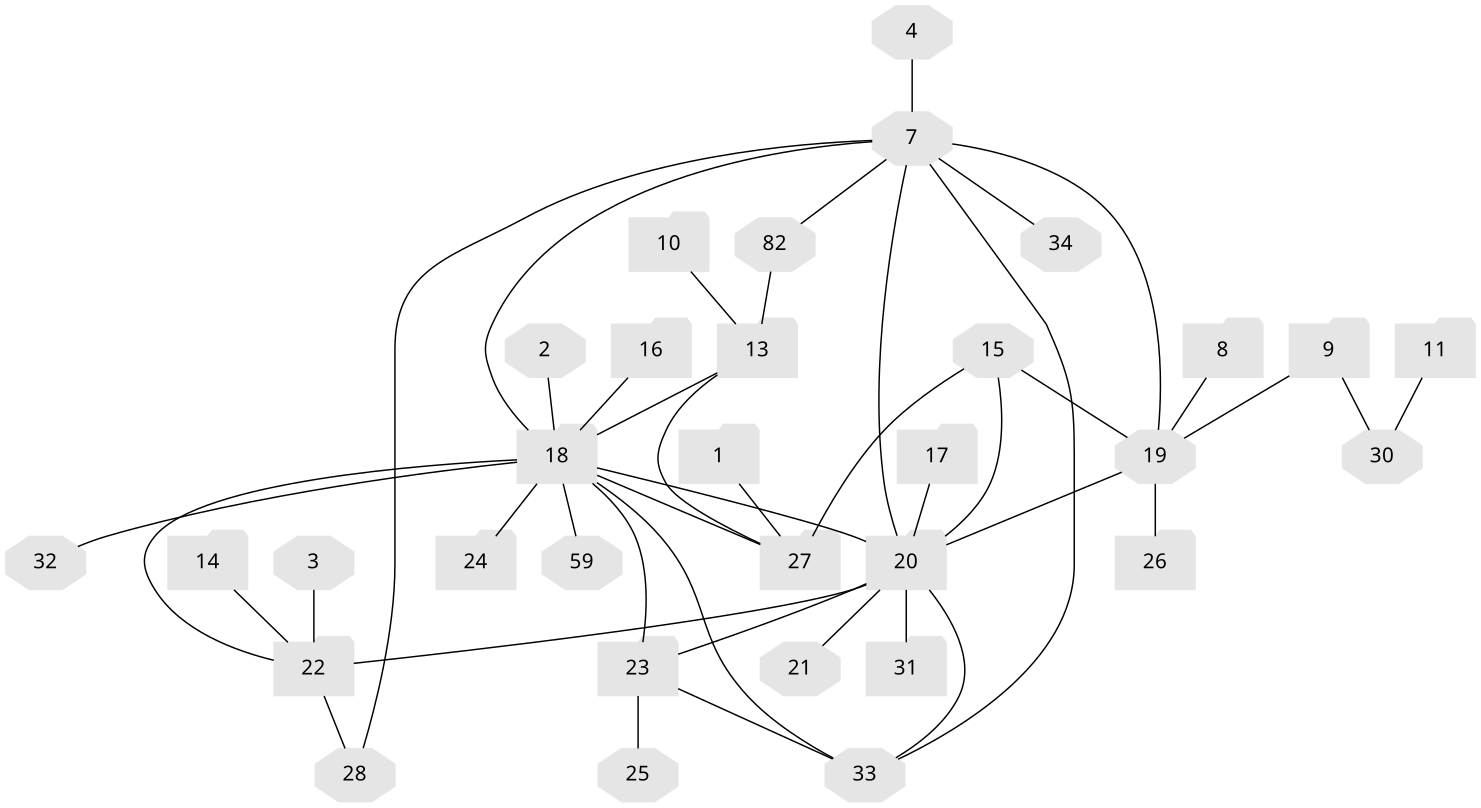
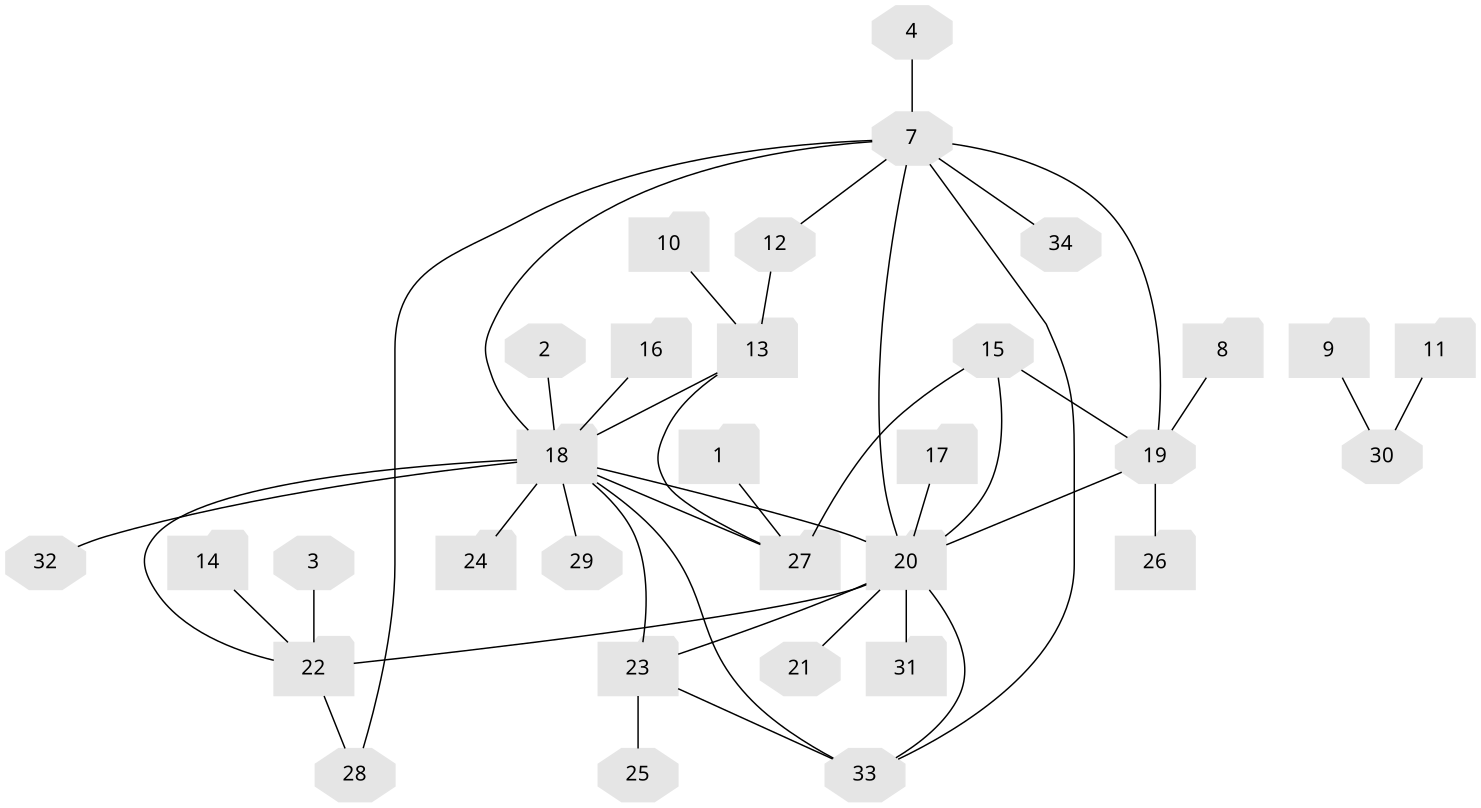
(775, 245) -> (775, 245)
(1237, 407) -> none
(582, 563) -> (582, 563)
